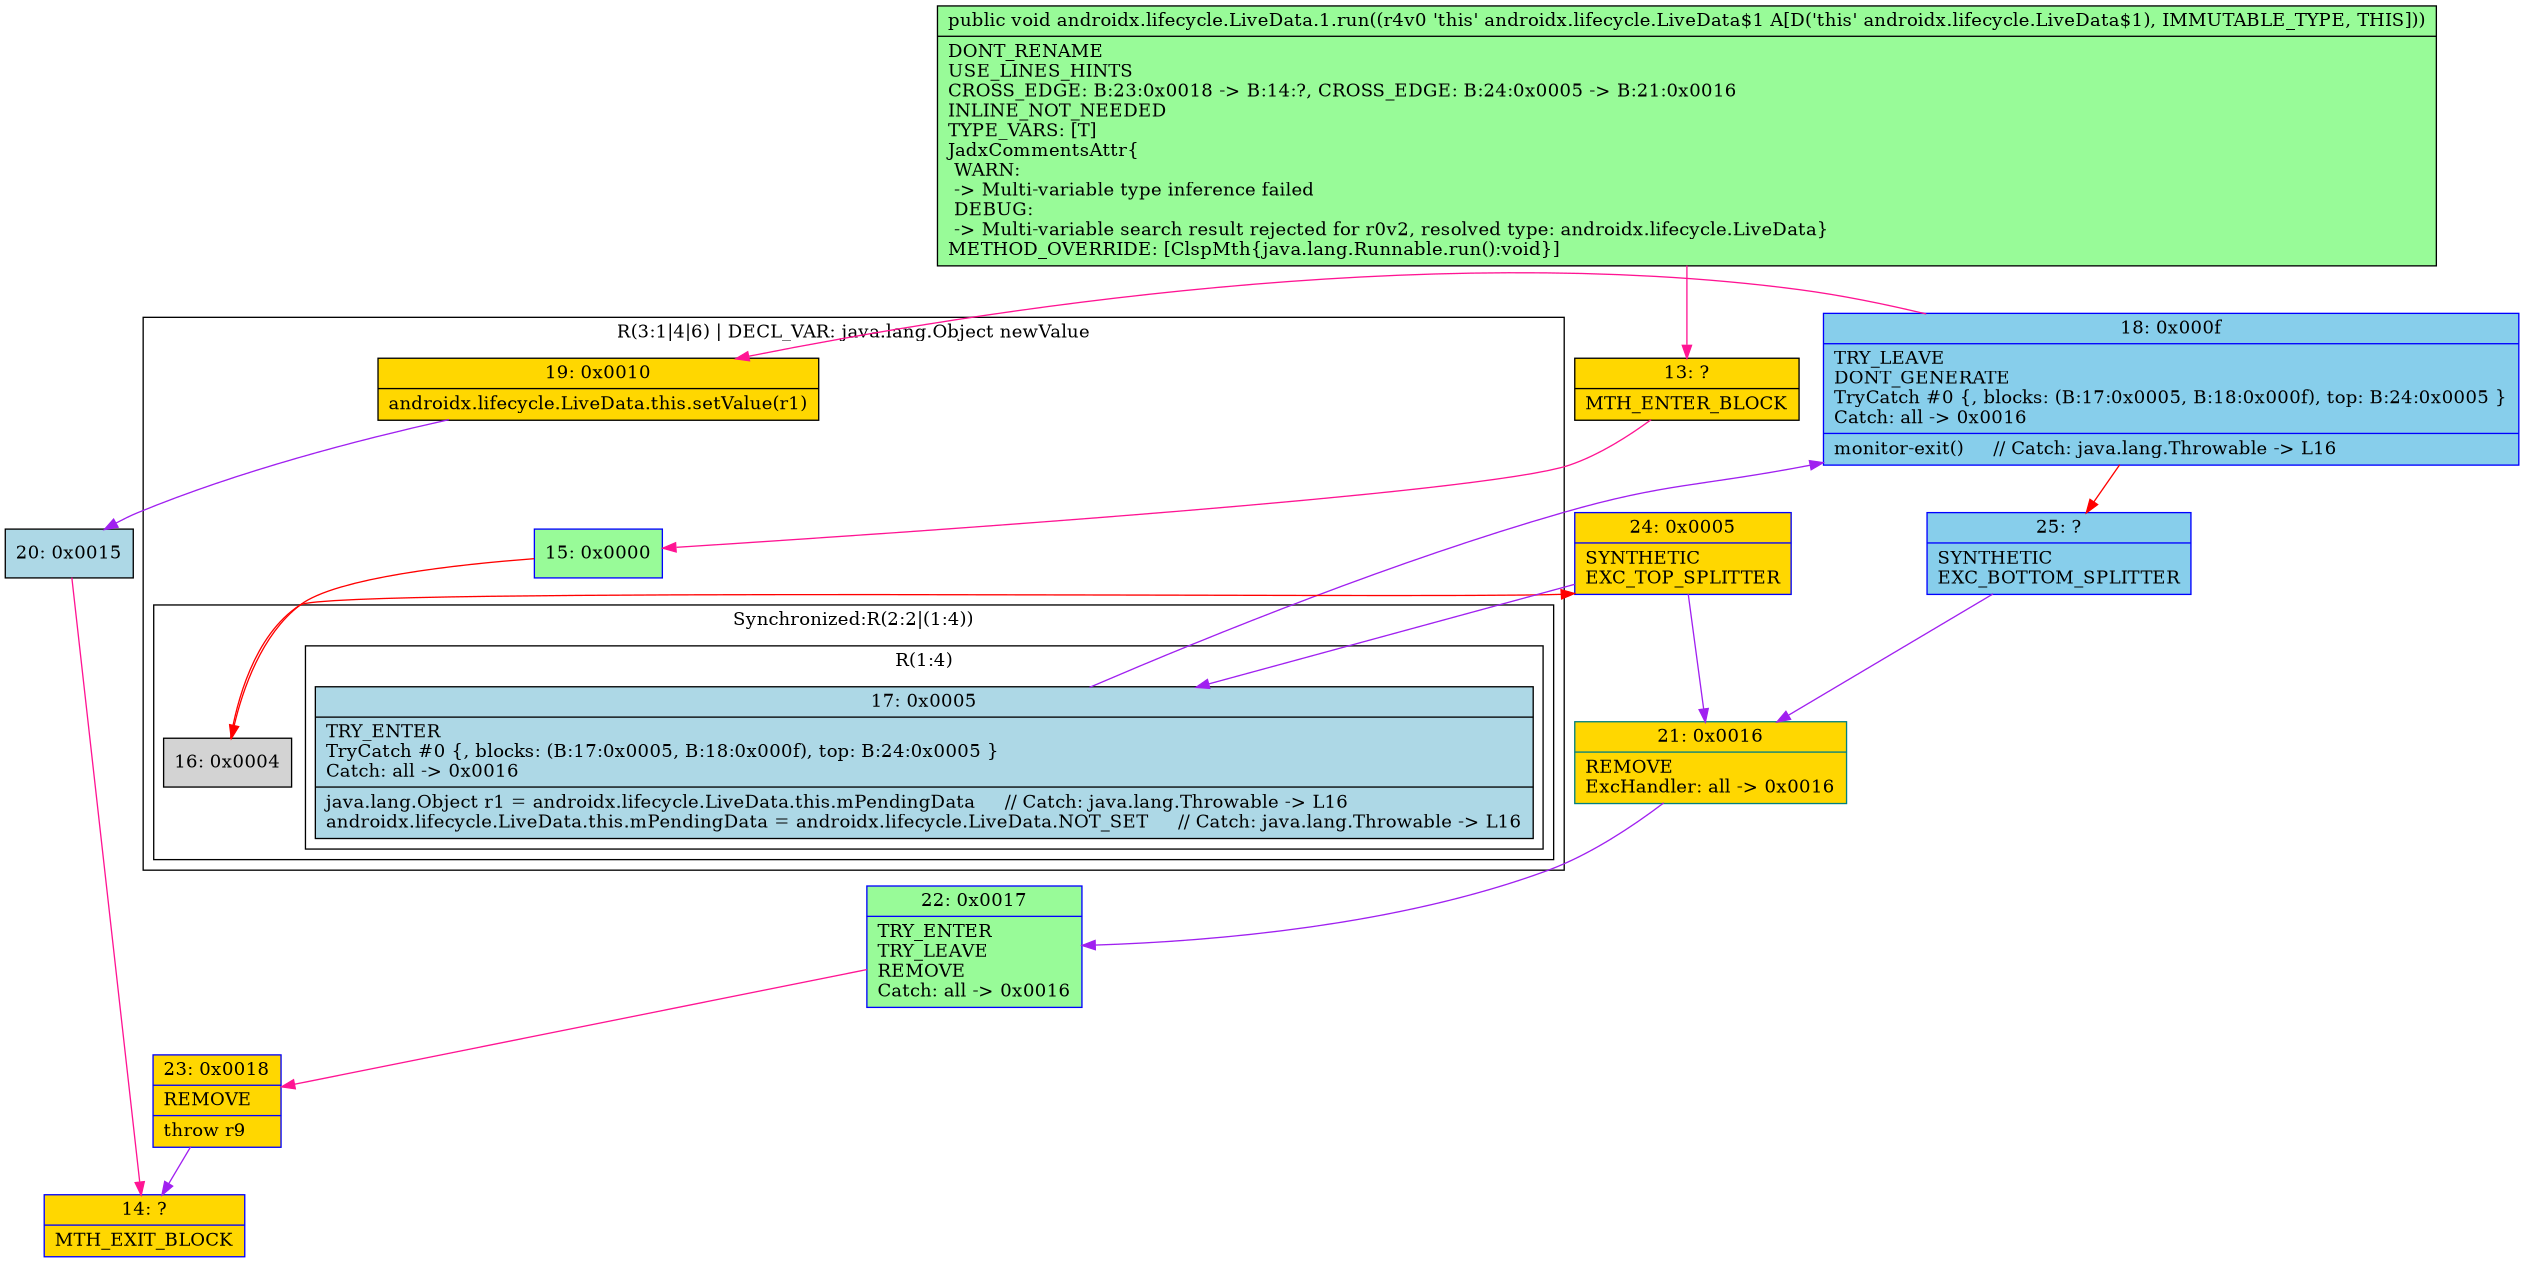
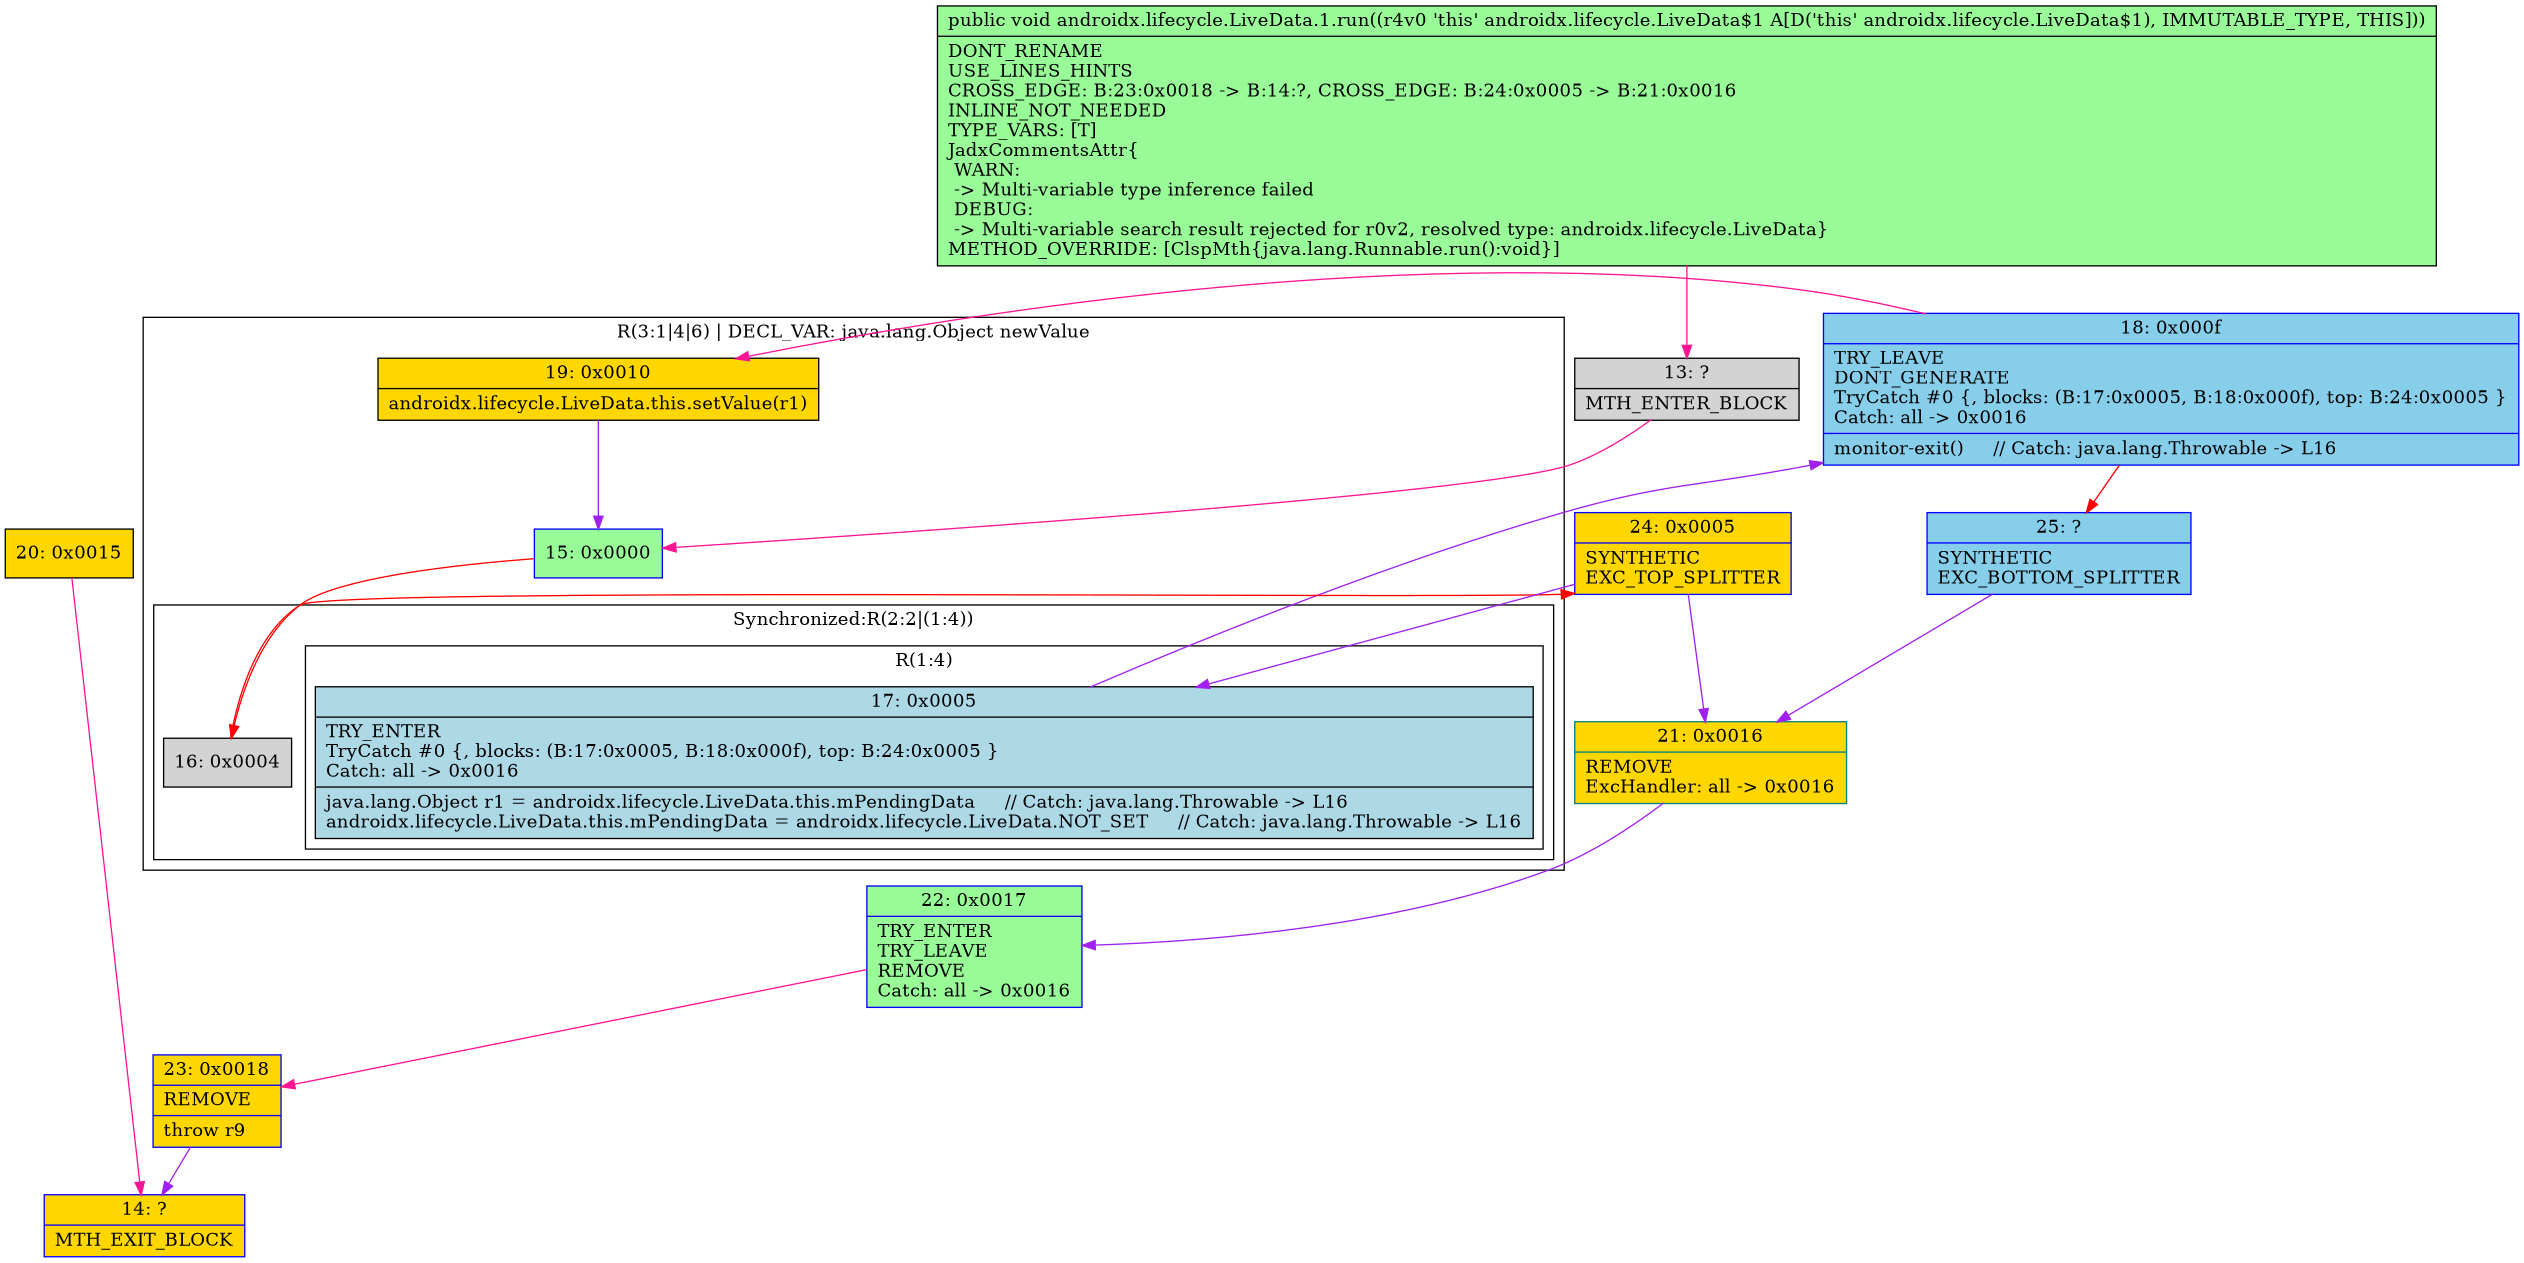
(1687, 389) -> (1687, 389)
(280, 463) -> (598, 468)
(69, 554) -> (69, 554)
